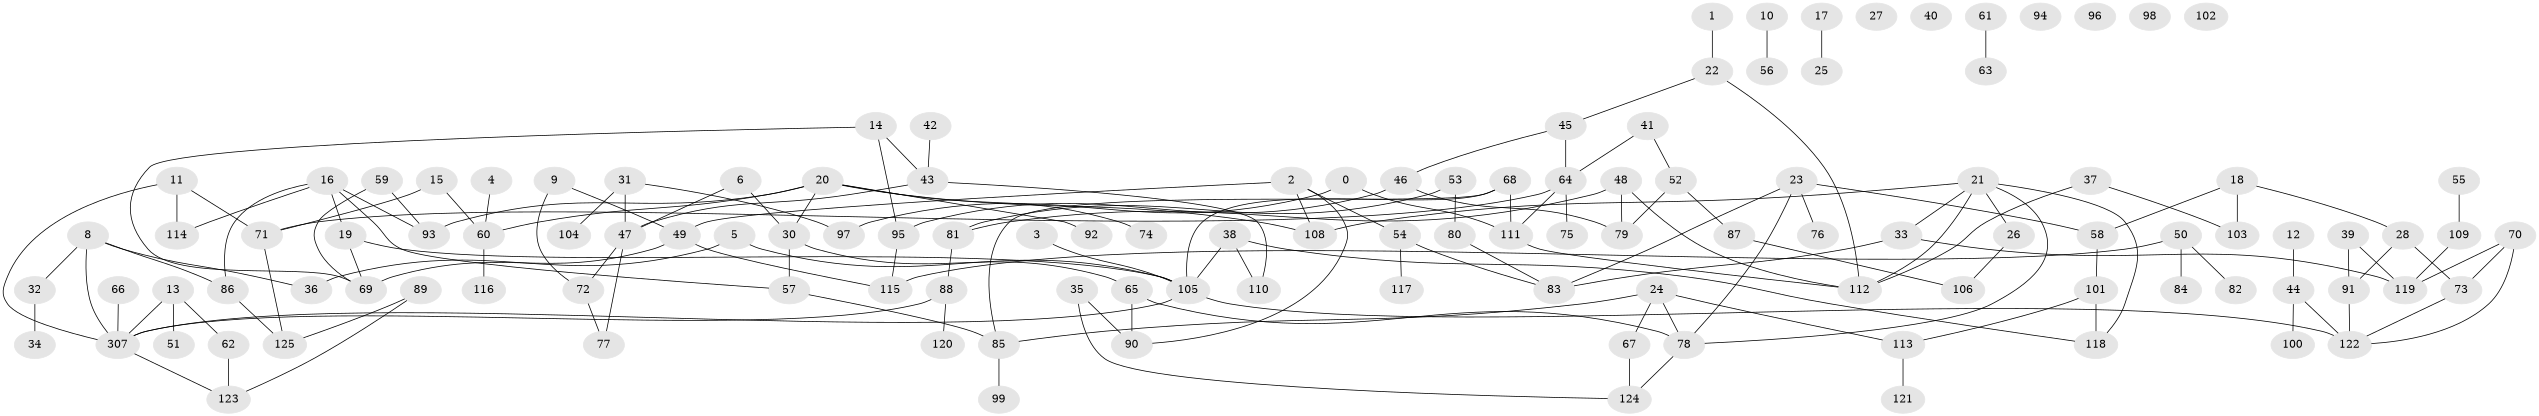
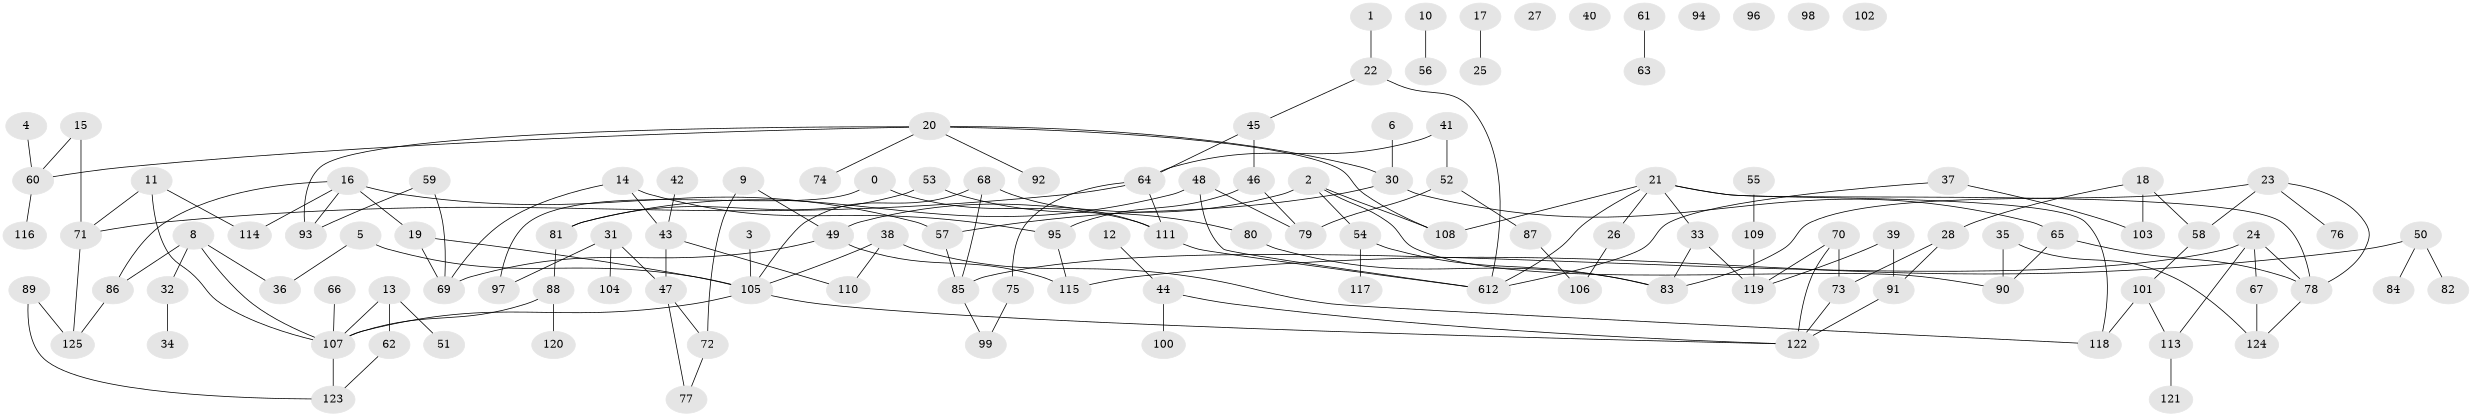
(683, 208) -> none
(1860, 290) -> (1489, 290)
none -> (997, 322)
(118, 345) -> (333, 345)
